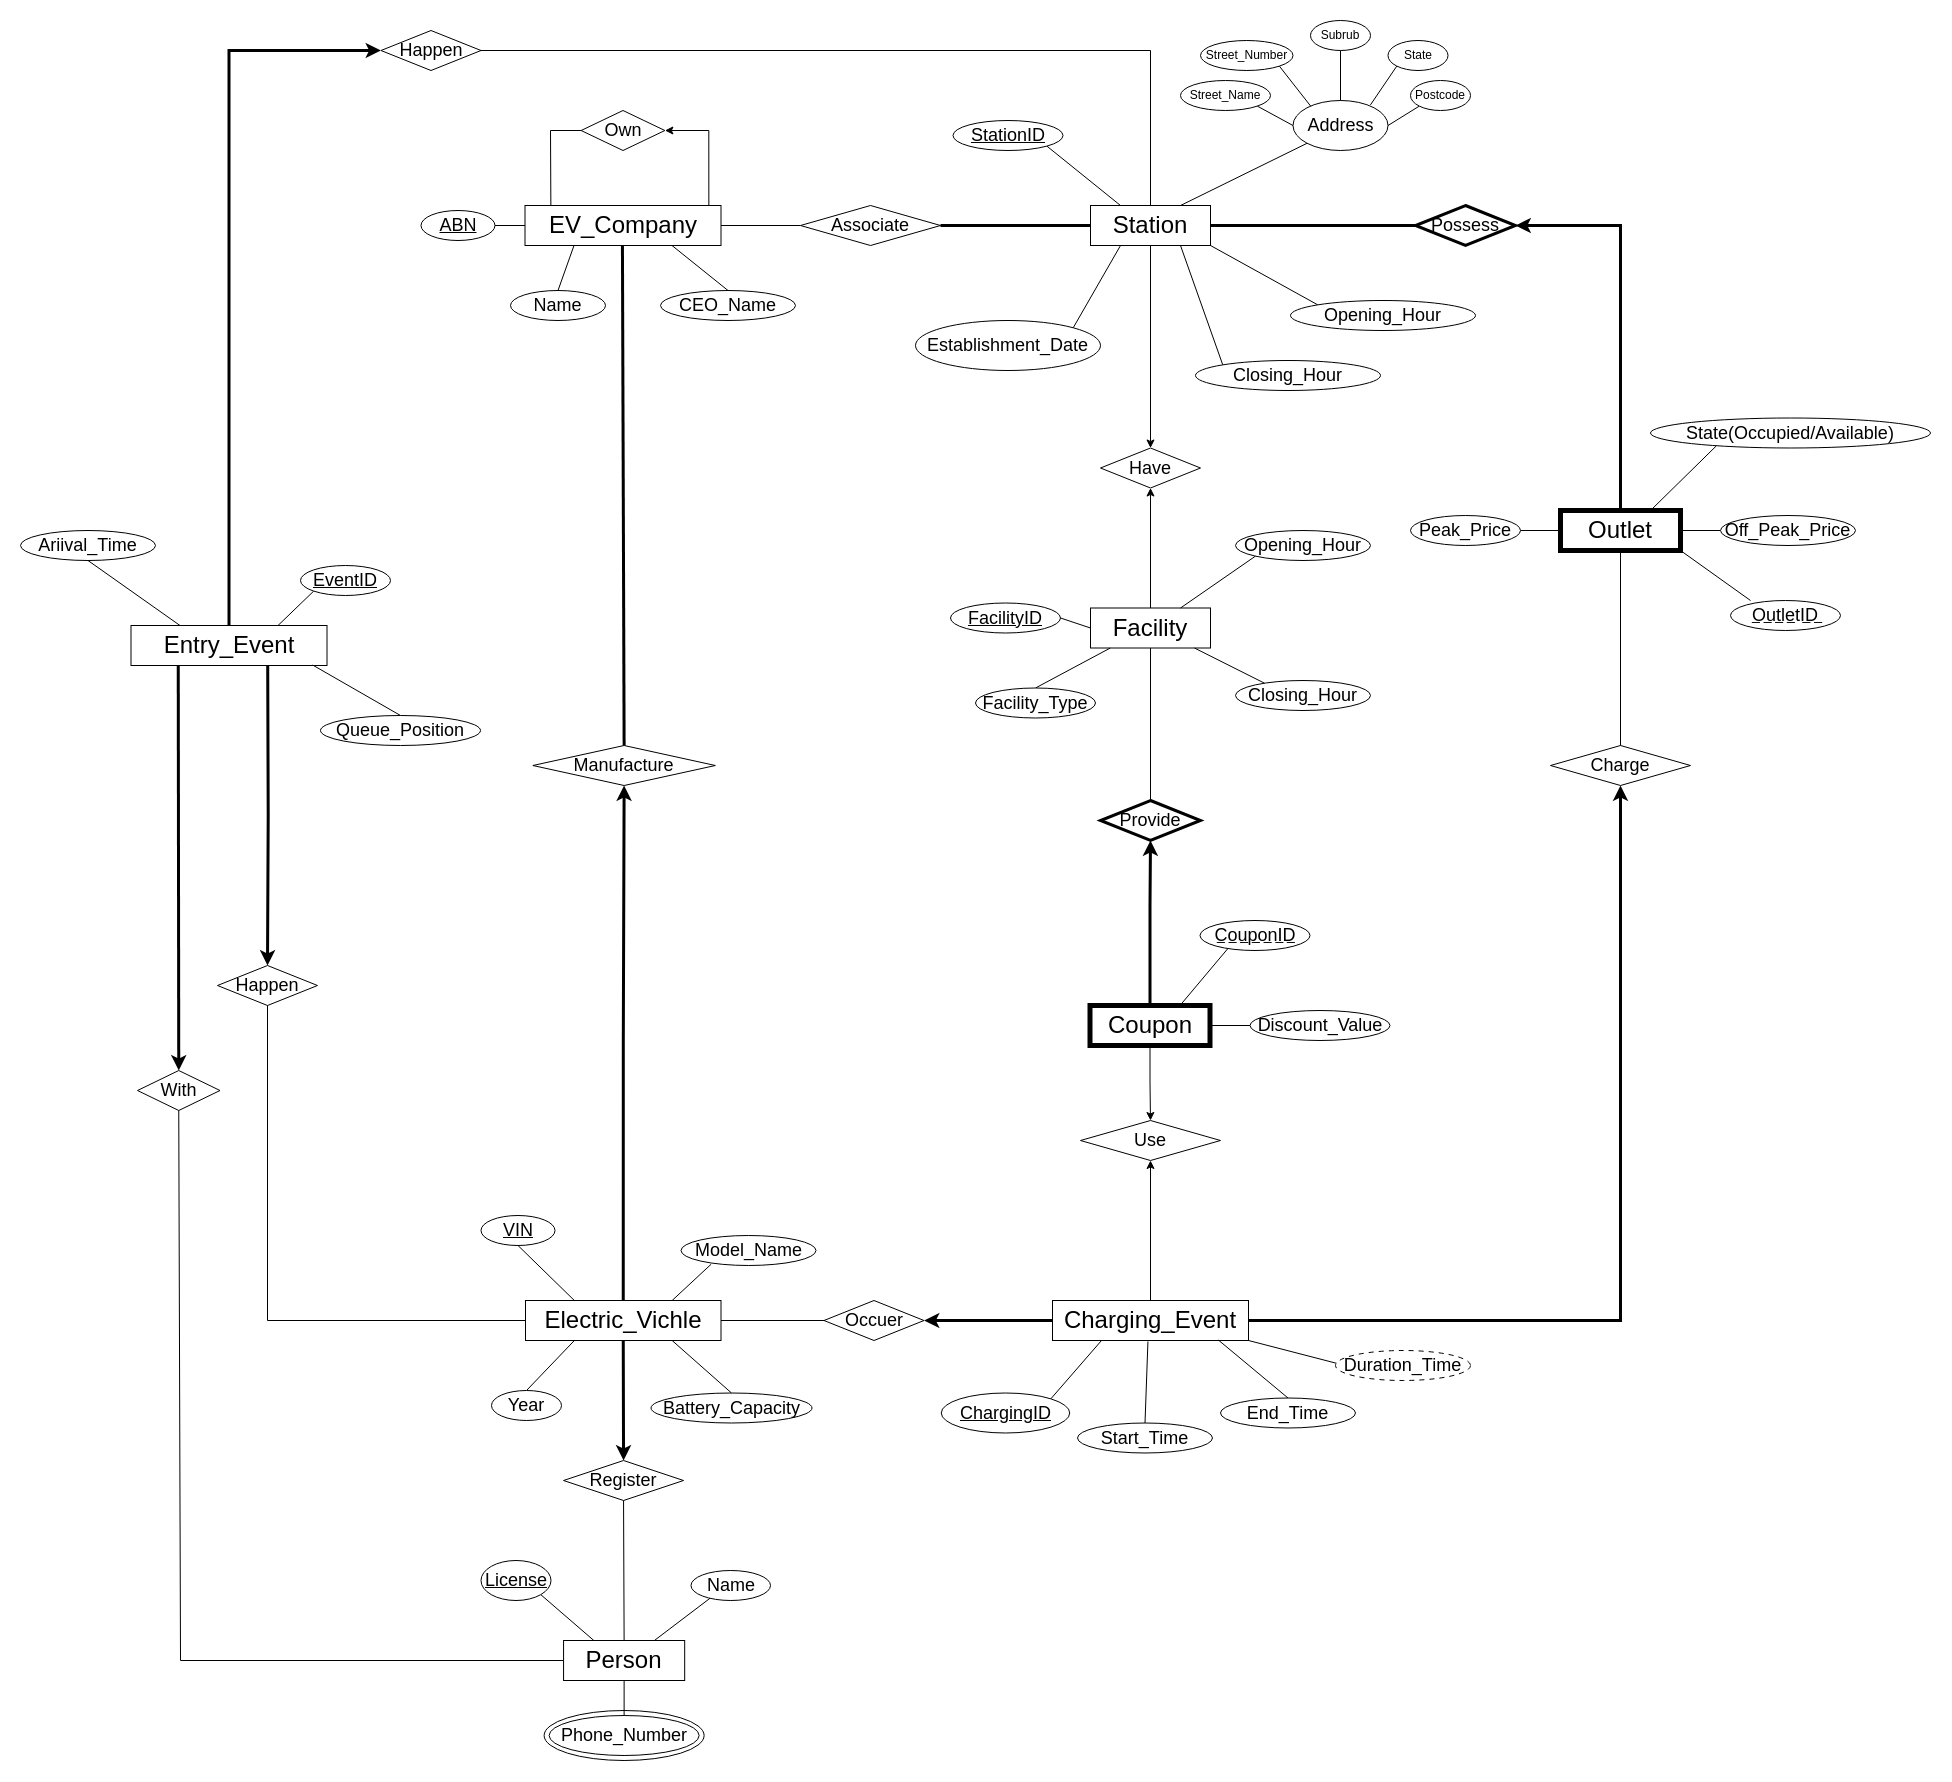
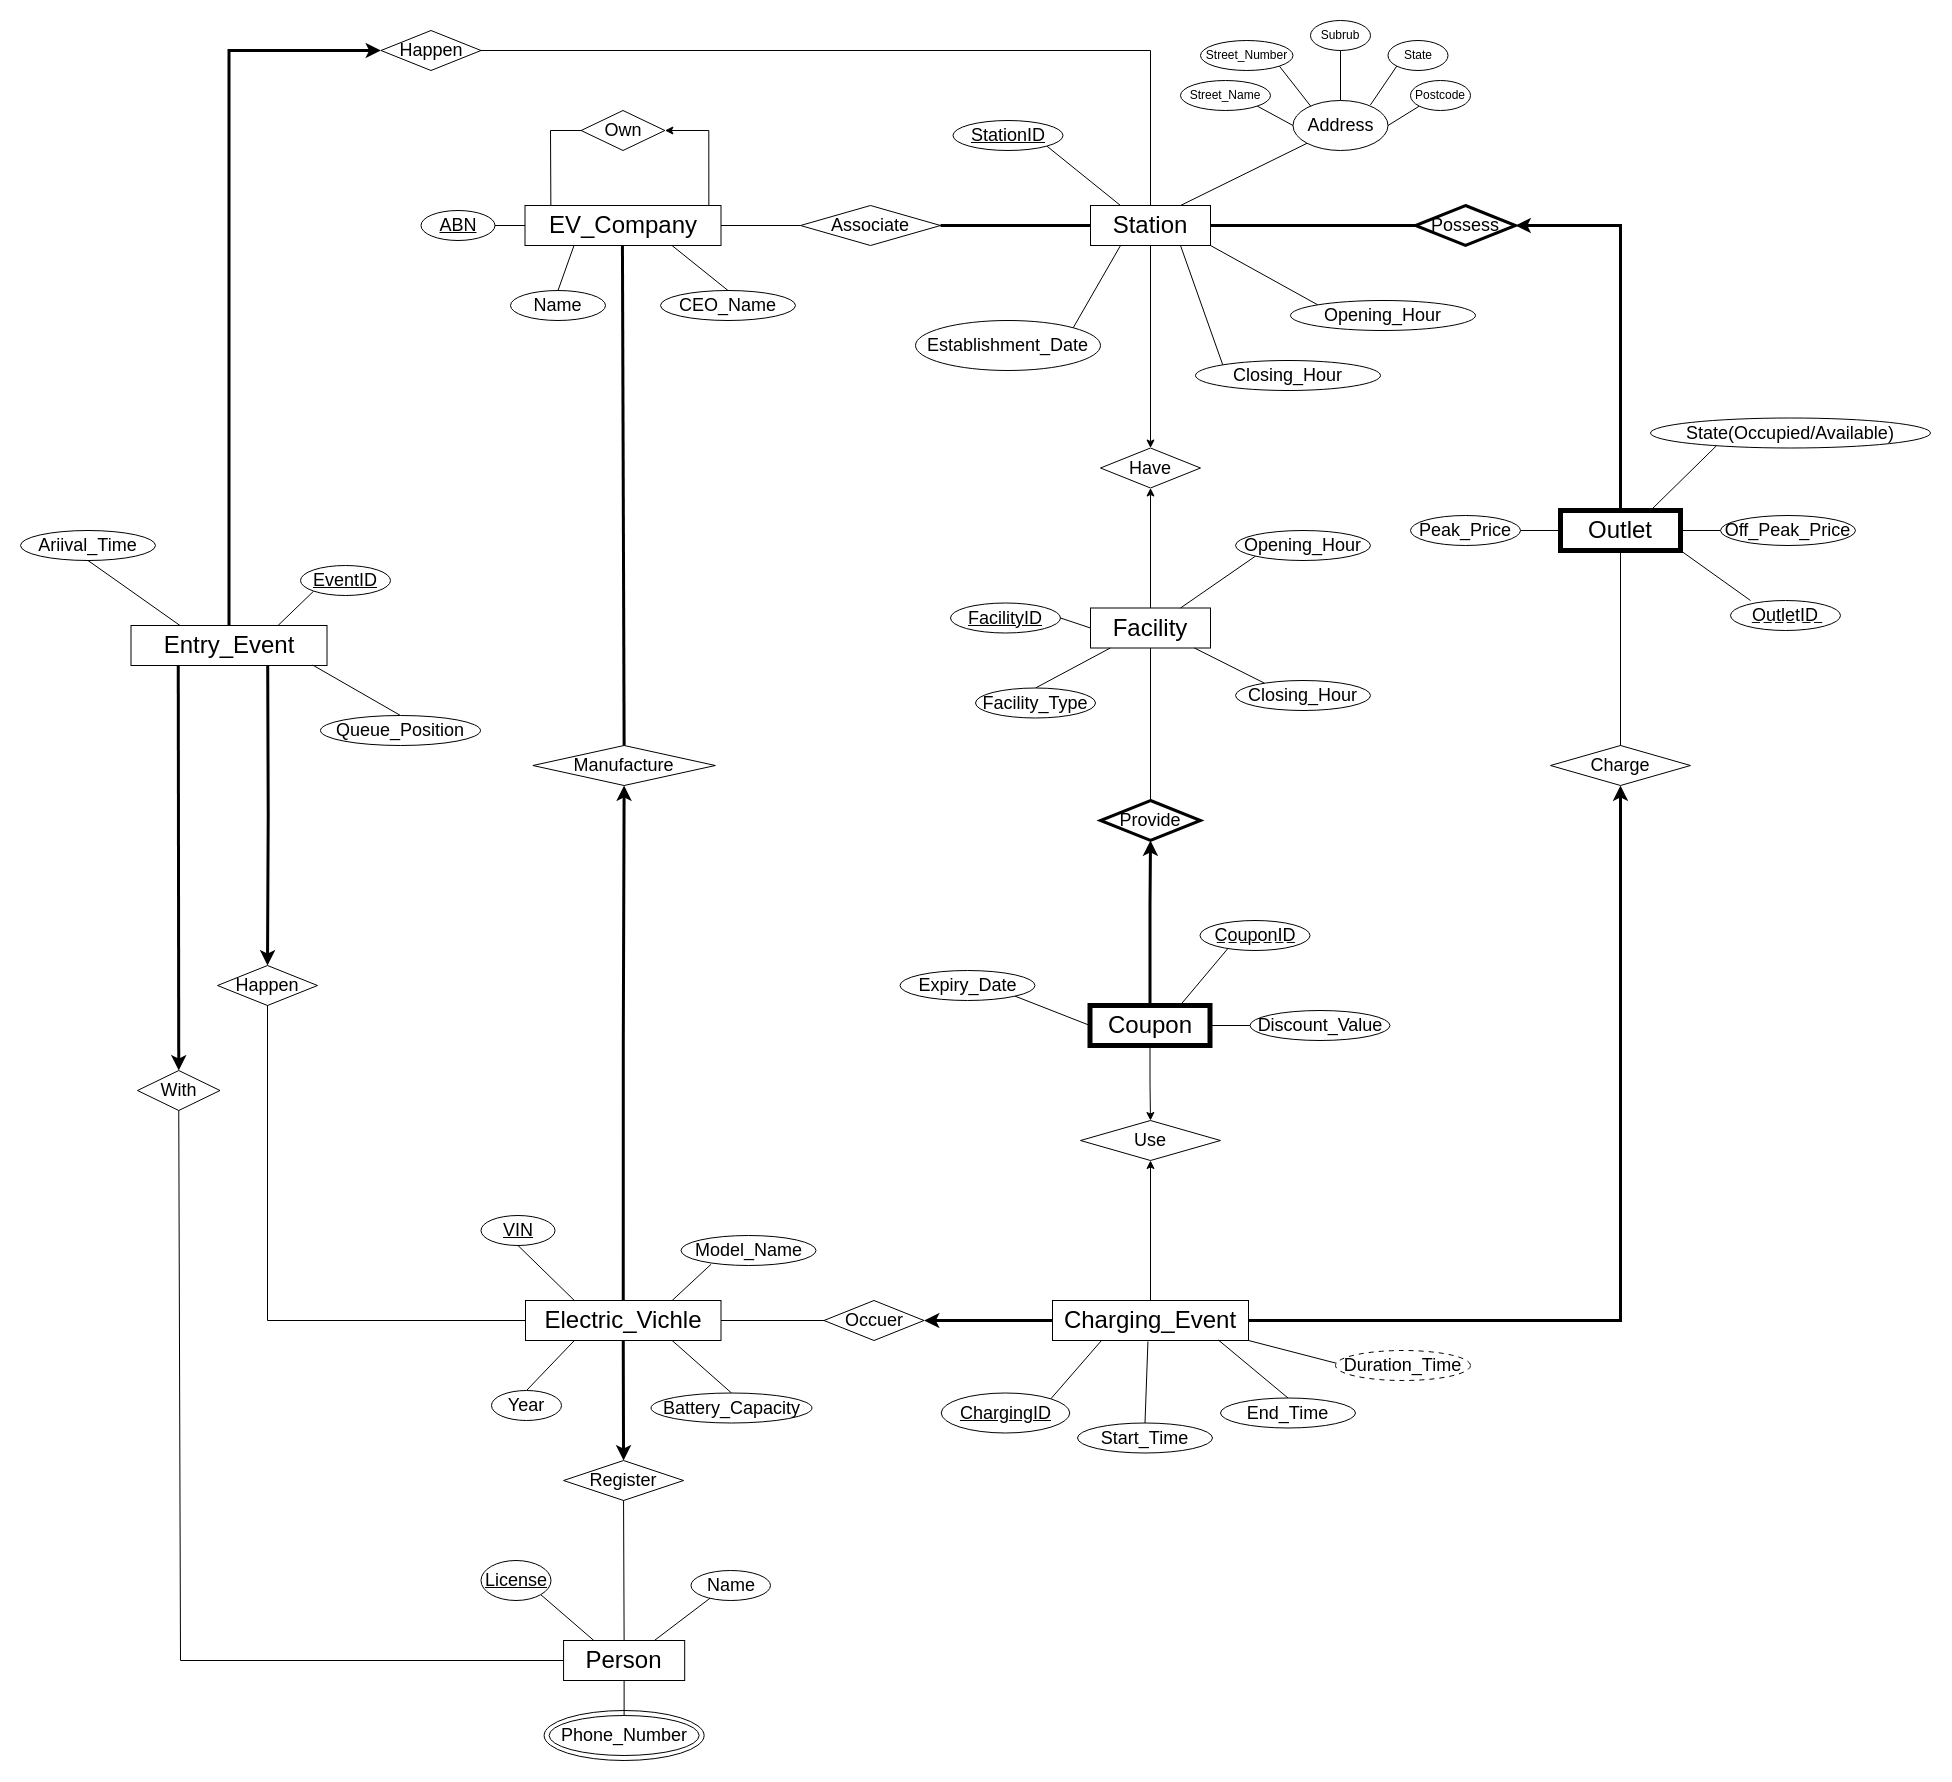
none -> (968, 986)
none -> (1052, 1010)
